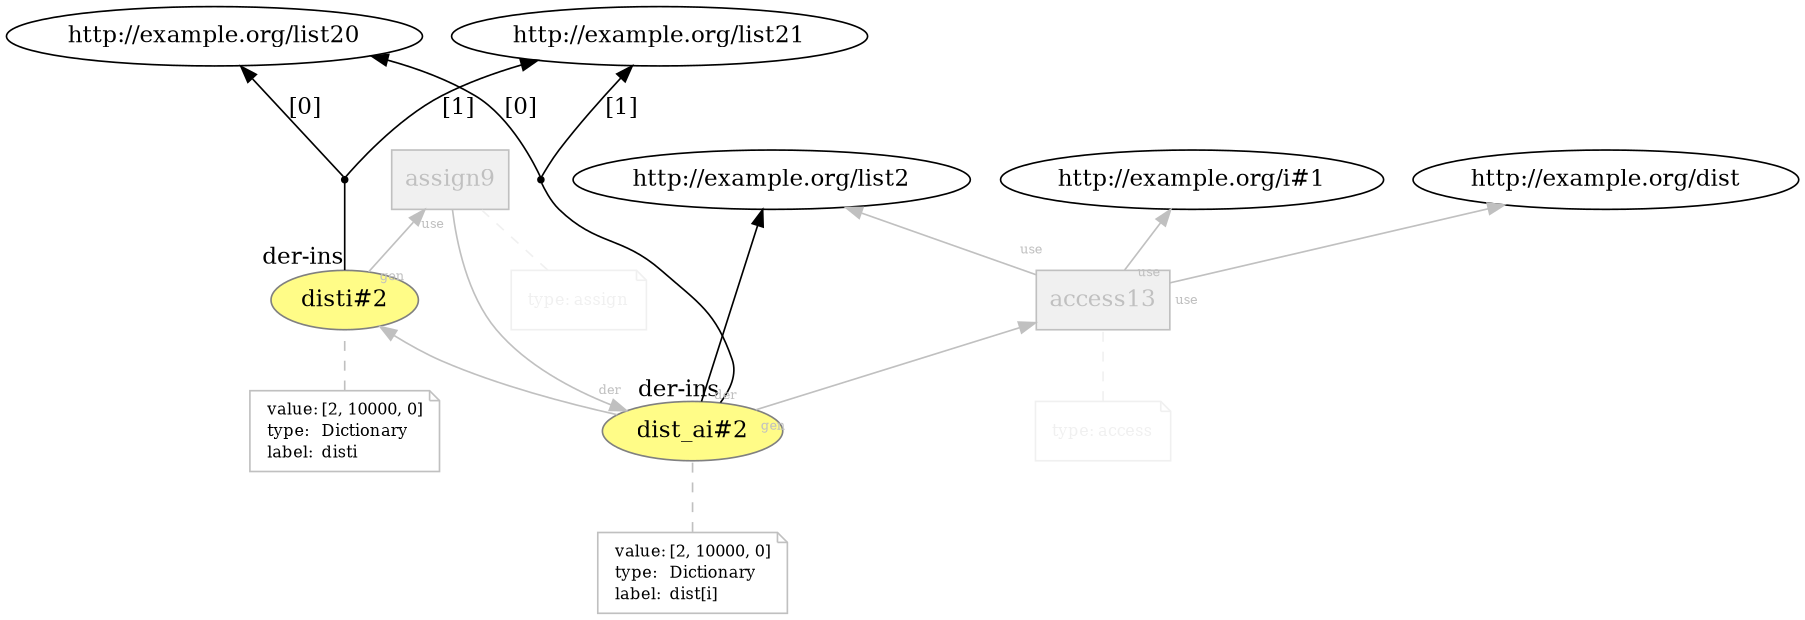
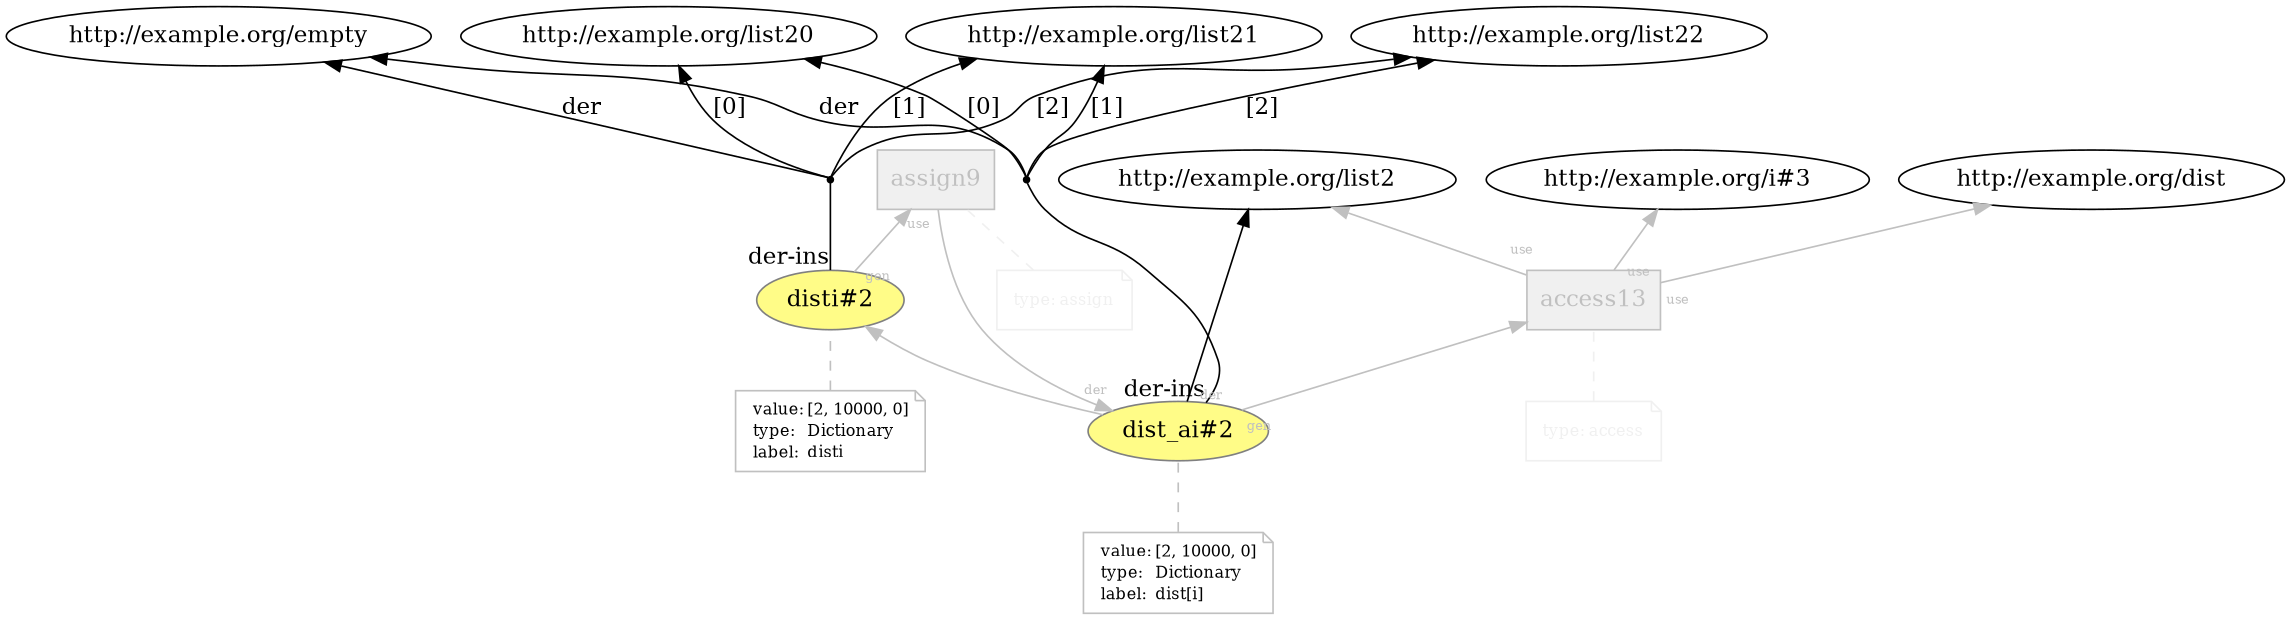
none -> (219, 36)
none -> (1559, 36)
(1192, 180) -> (1678, 180)
